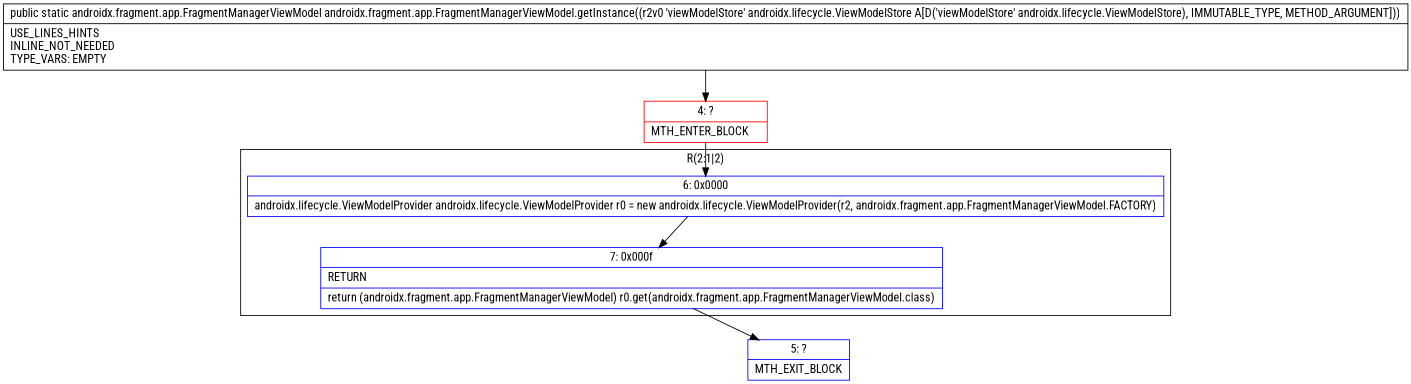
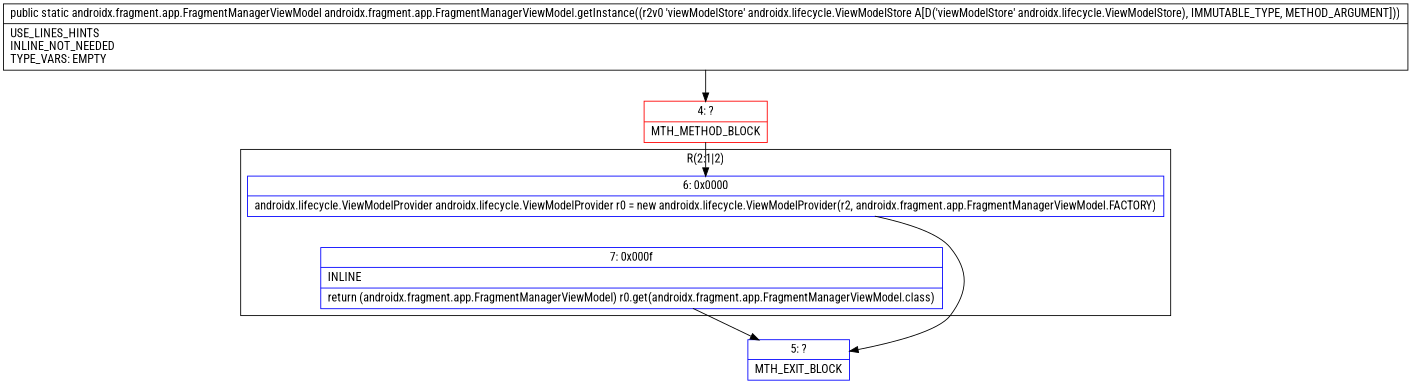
(700, 132) -> (706, 132)
(677, 229) -> (963, 290)
(347, 277) -> (345, 277)
